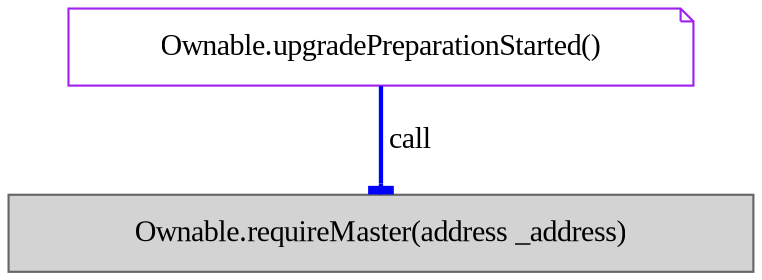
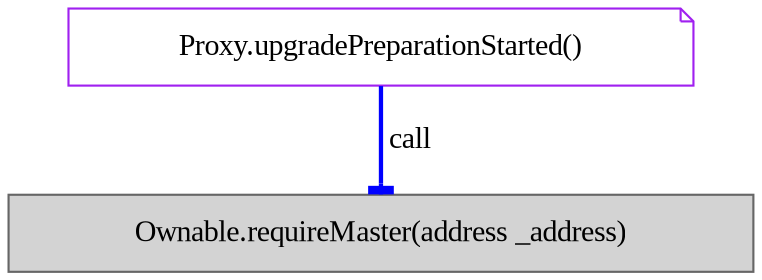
(381, 47) -> (381, 47)
